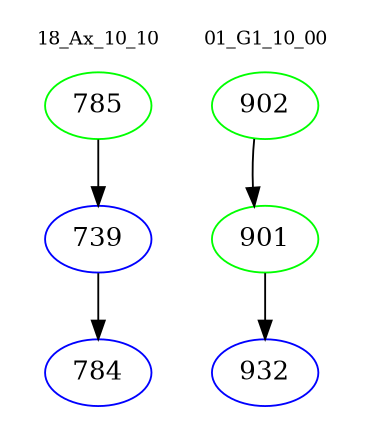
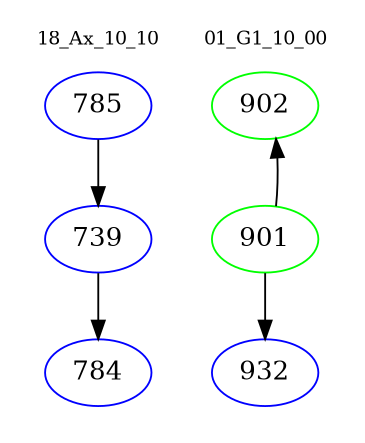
(98, 106) -> (98, 106)
(253, 163) -> (278, 182)
